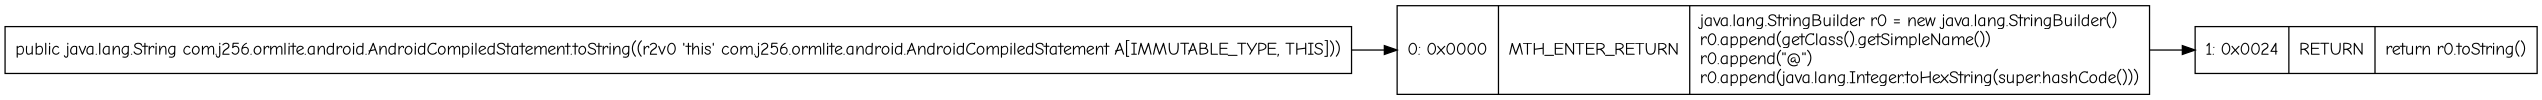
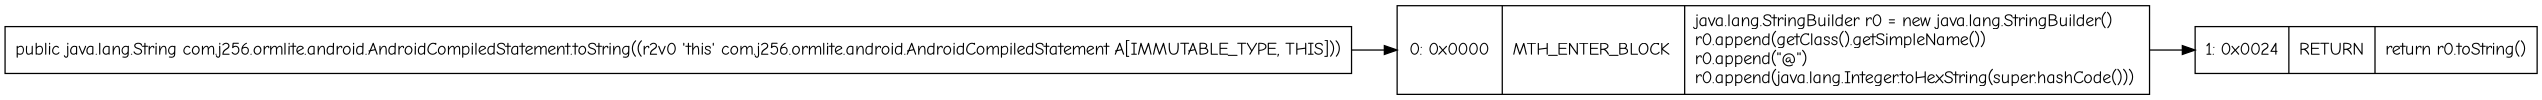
(1594, 49) -> (1591, 49)
